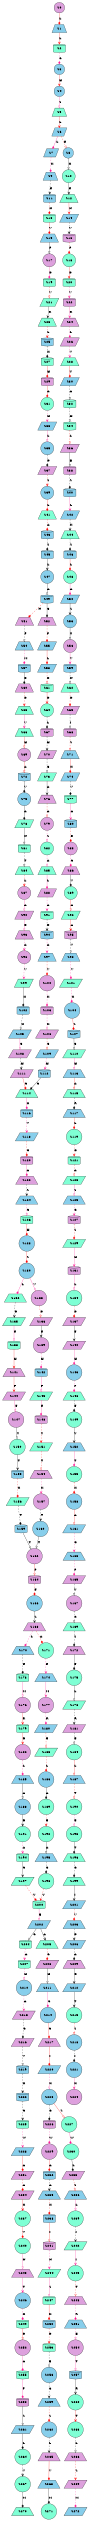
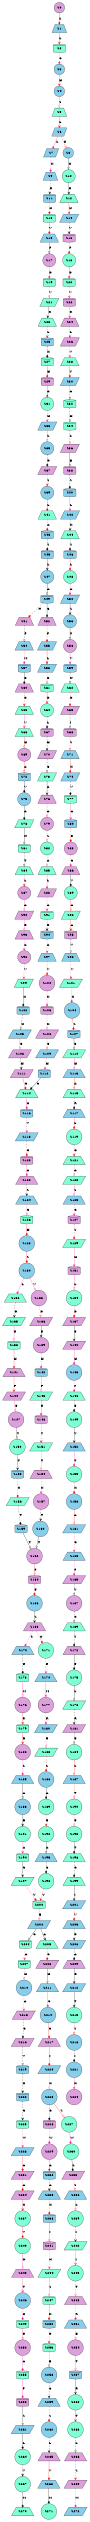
(74, 1161) -> (74, 1161)
